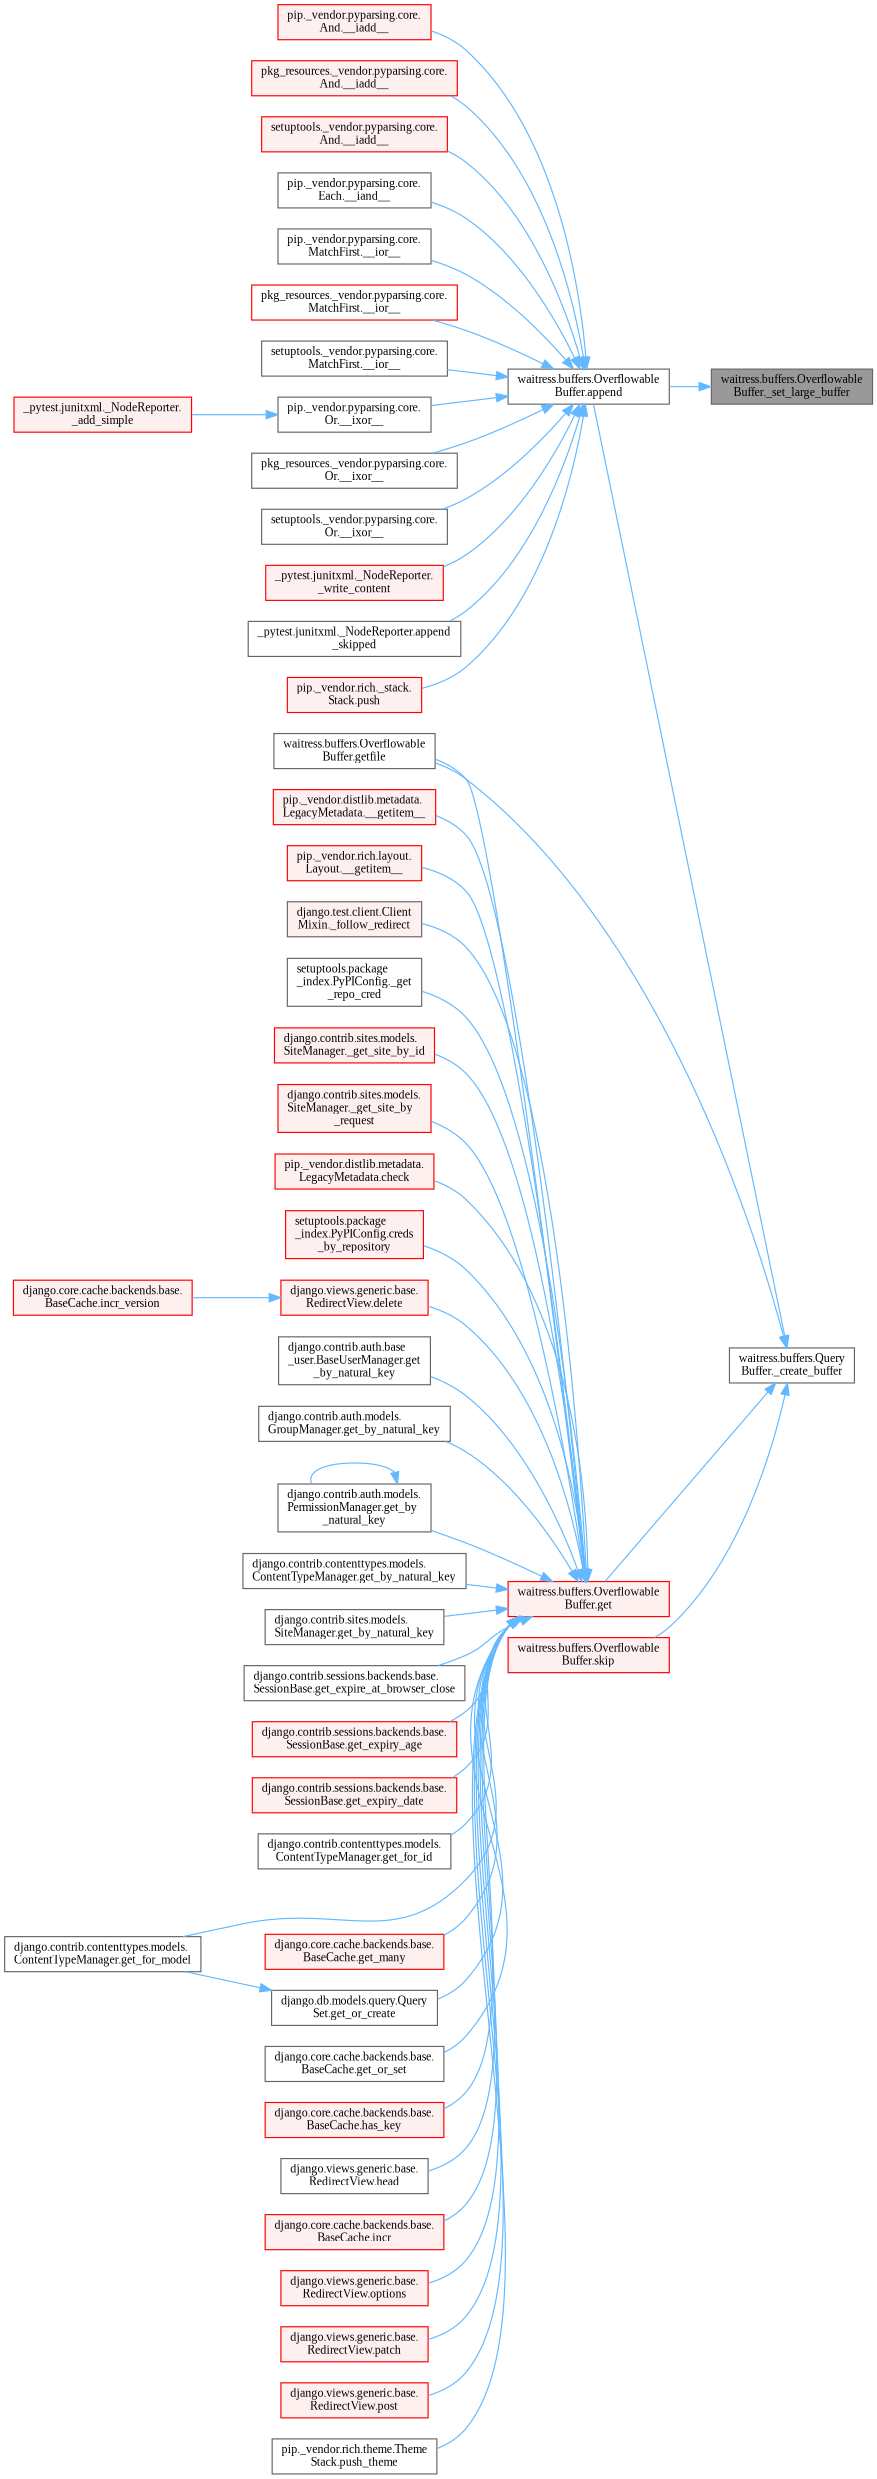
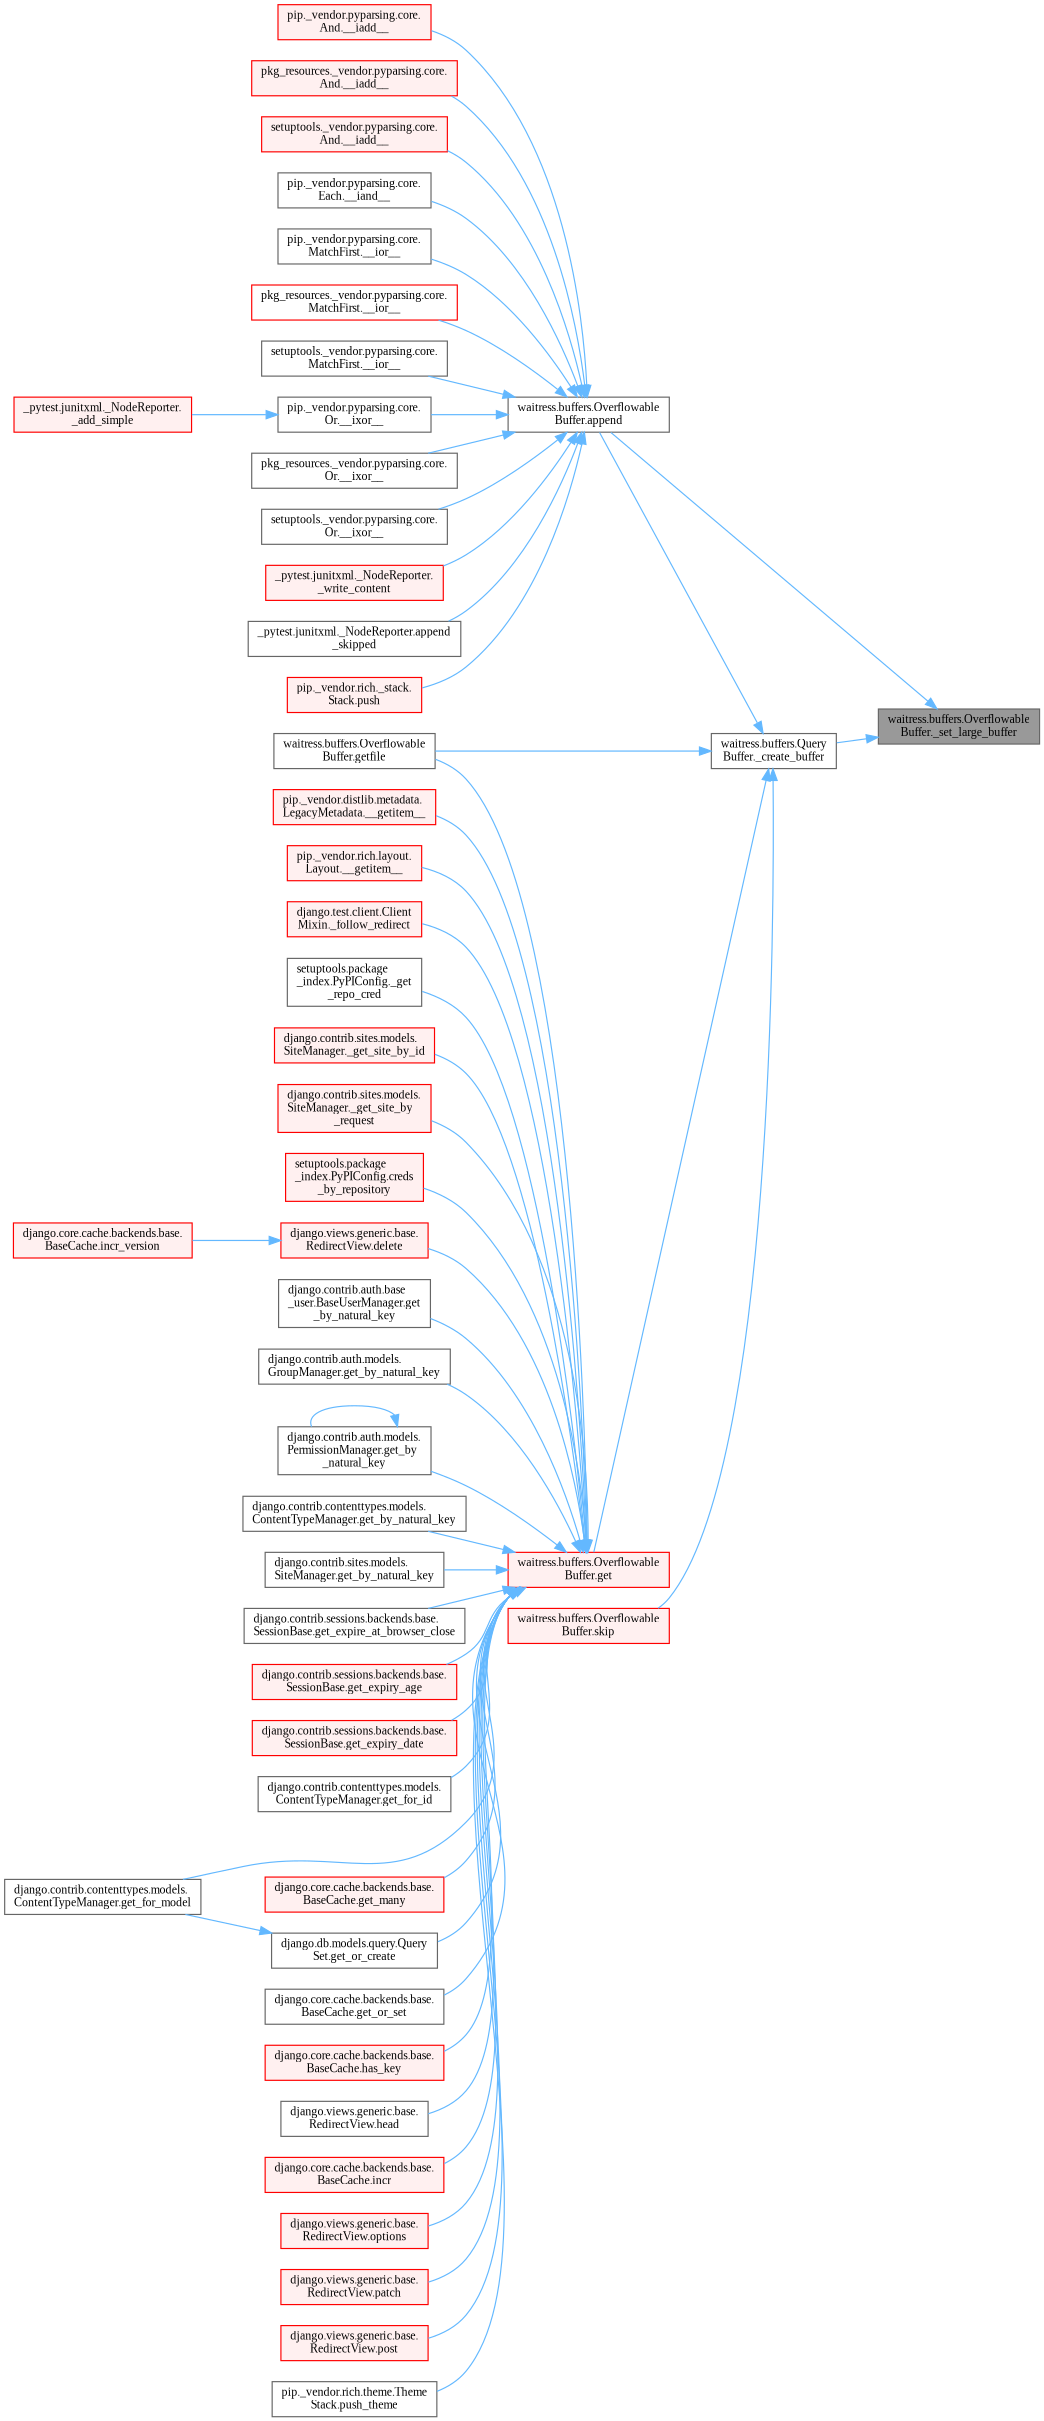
none -> (852, 741)
(355, 919) -> (355, 919)
(355, 1172) -> none
